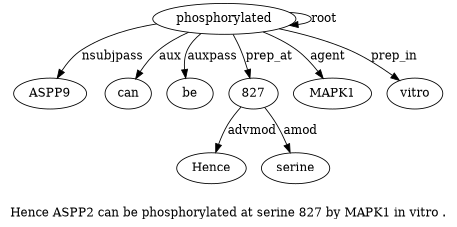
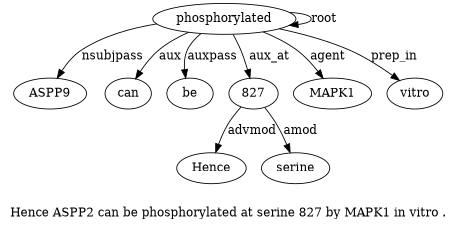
(269, 56) -> (269, 56)
